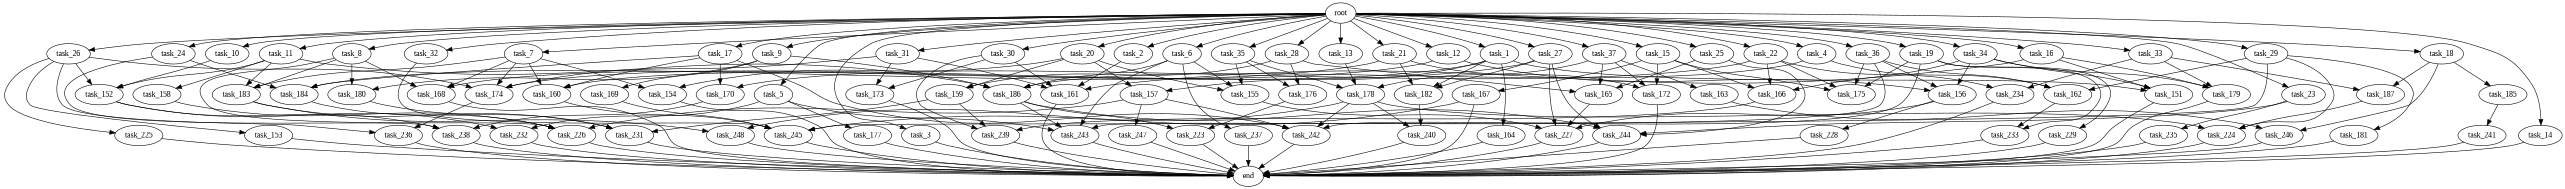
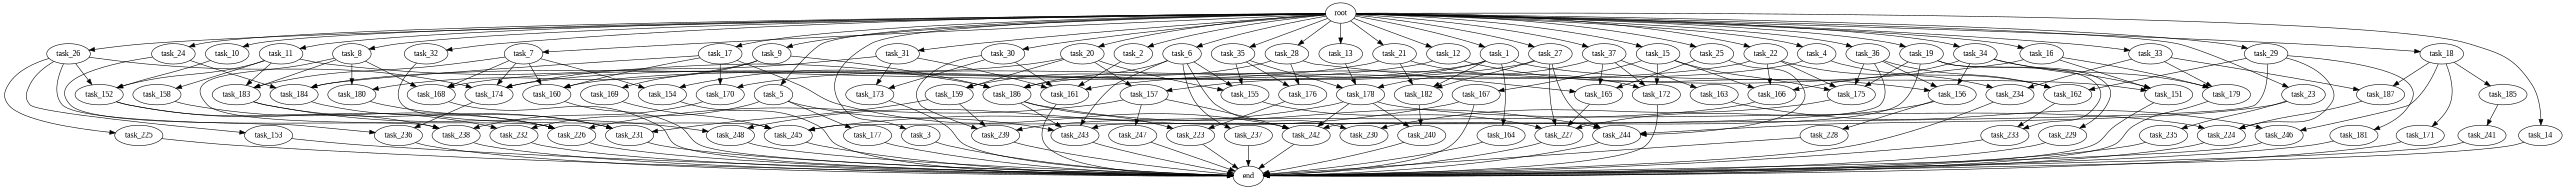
(665, 115) -> (890, 164)
none -> (1364, 135)
none -> (2420, 135)
